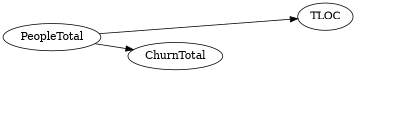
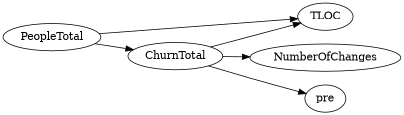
none -> (252, 36)
none -> (325, 58)
none -> (325, 99)
